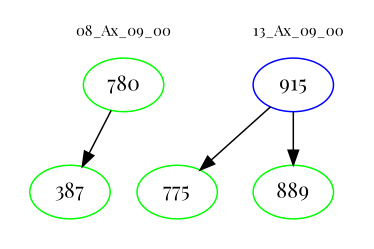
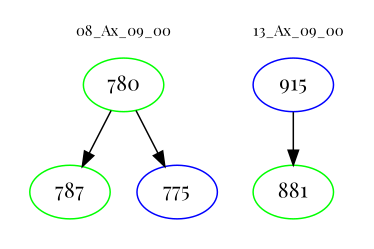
(251, 124) -> (147, 132)
(70, 192) -> (70, 192)
(177, 192) -> (177, 192)
(293, 192) -> (293, 192)
